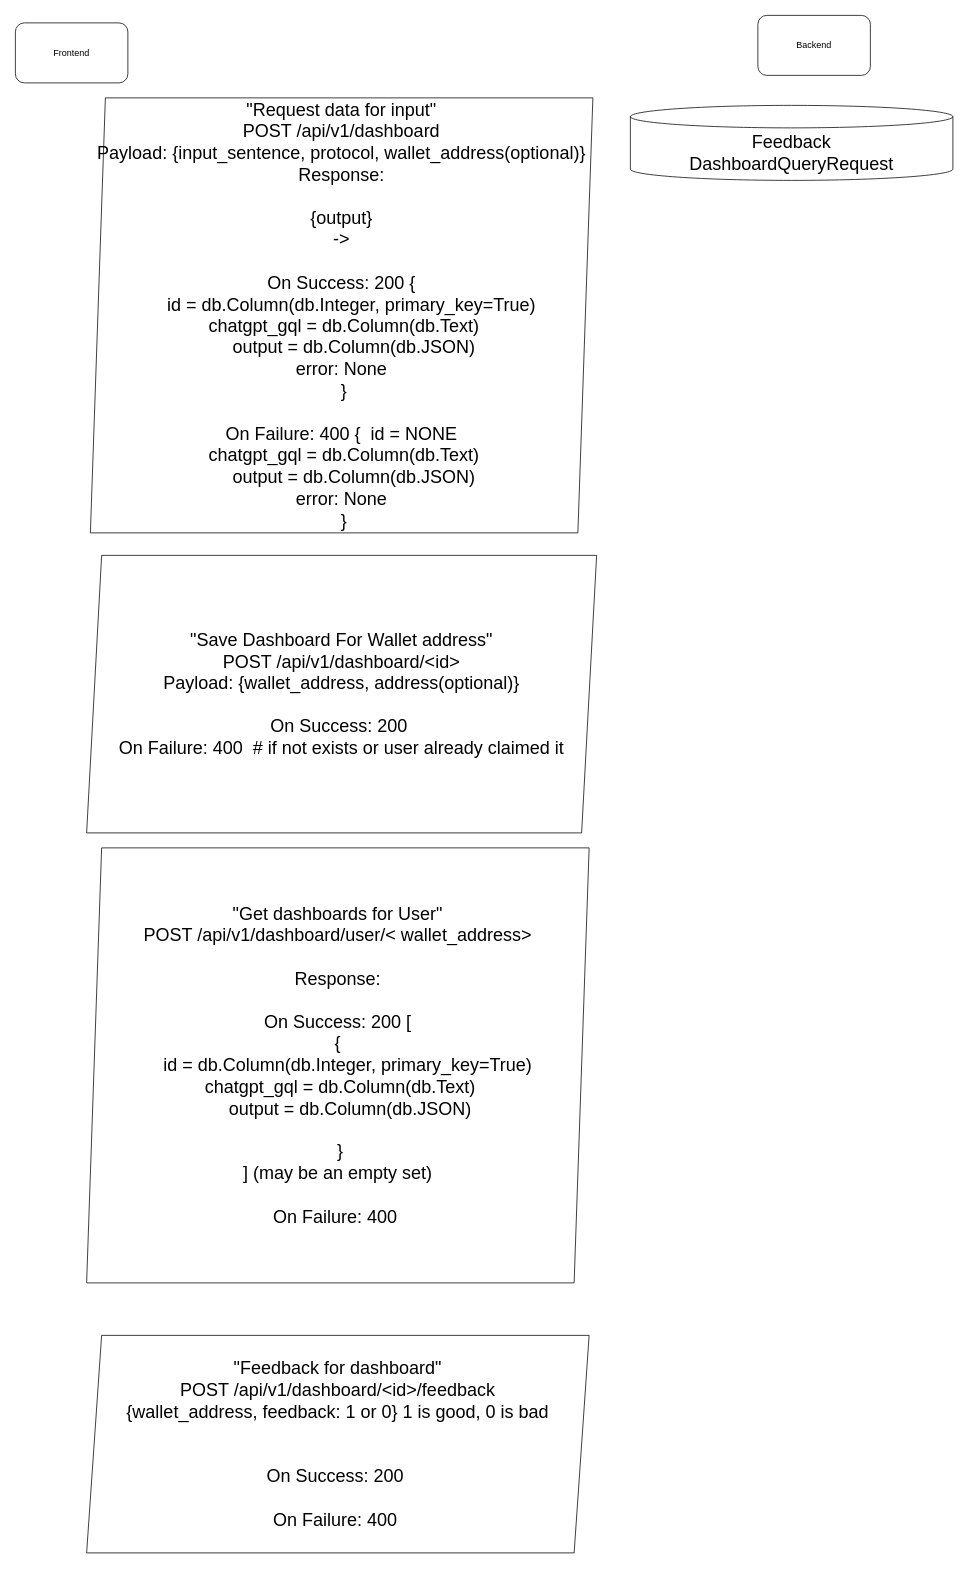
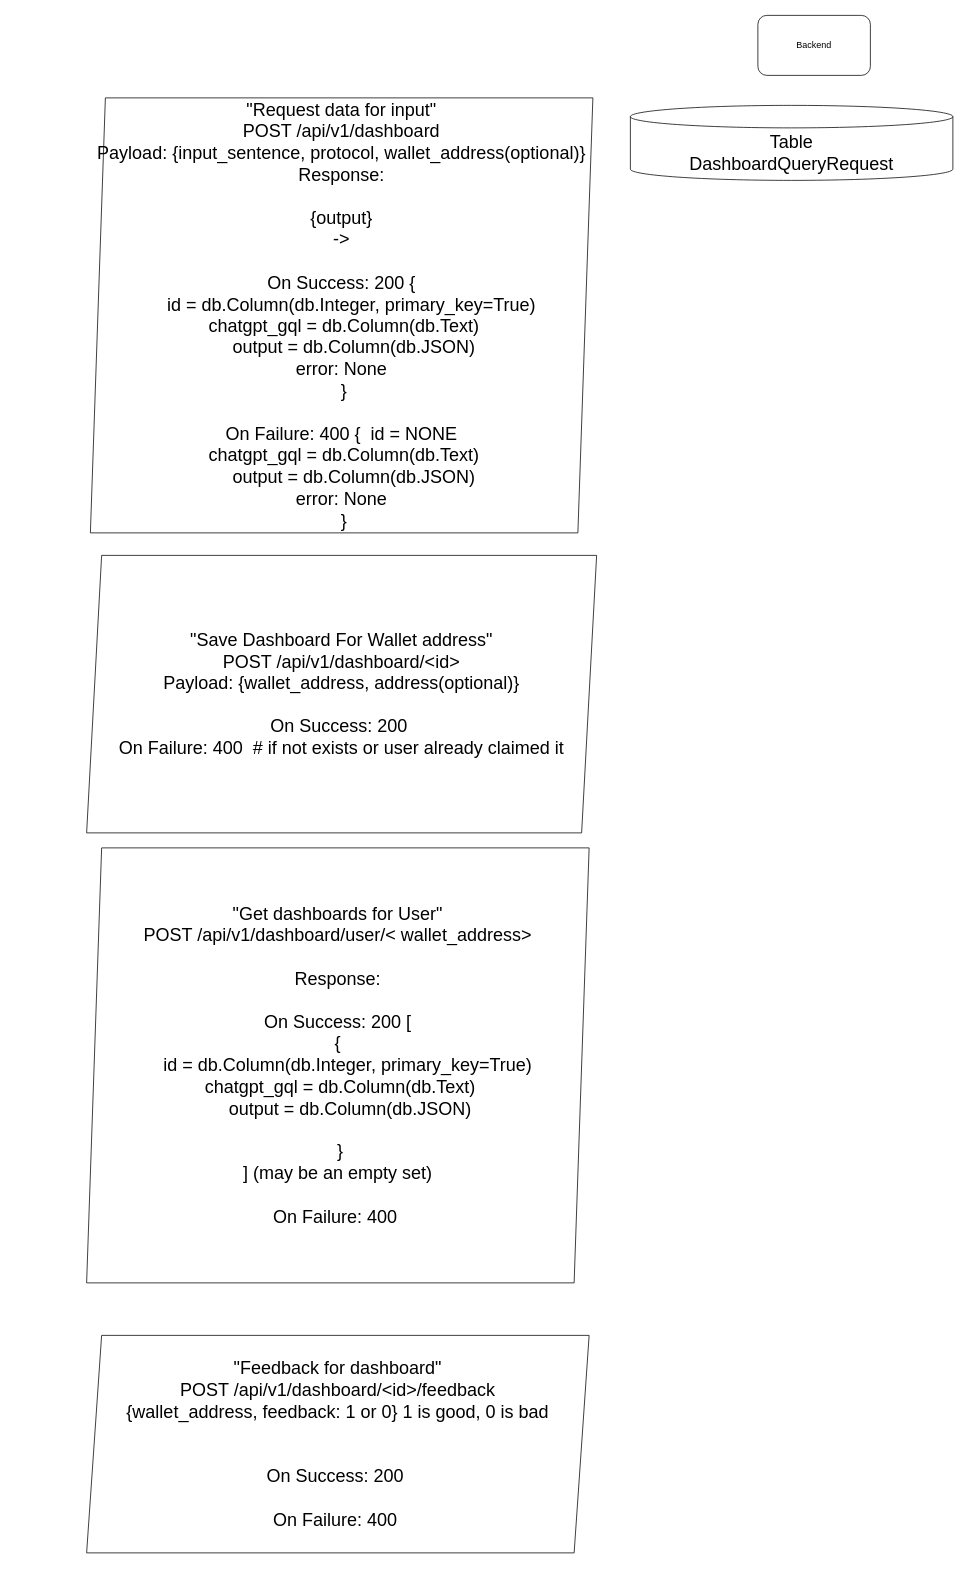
(72, 53) -> none
(792, 153) -> (792, 153)
